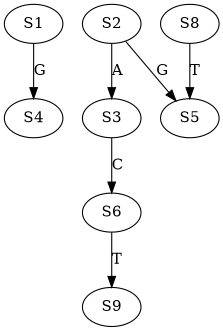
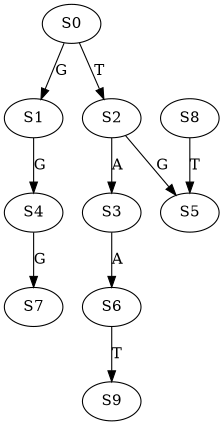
none -> (72, 24)
(118, 165) -> (117, 260)
none -> (34, 307)
